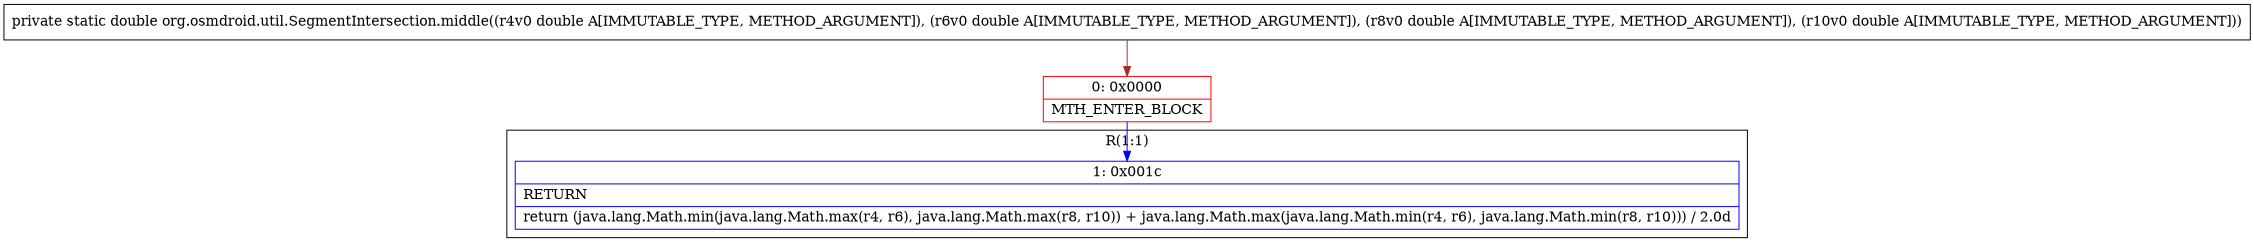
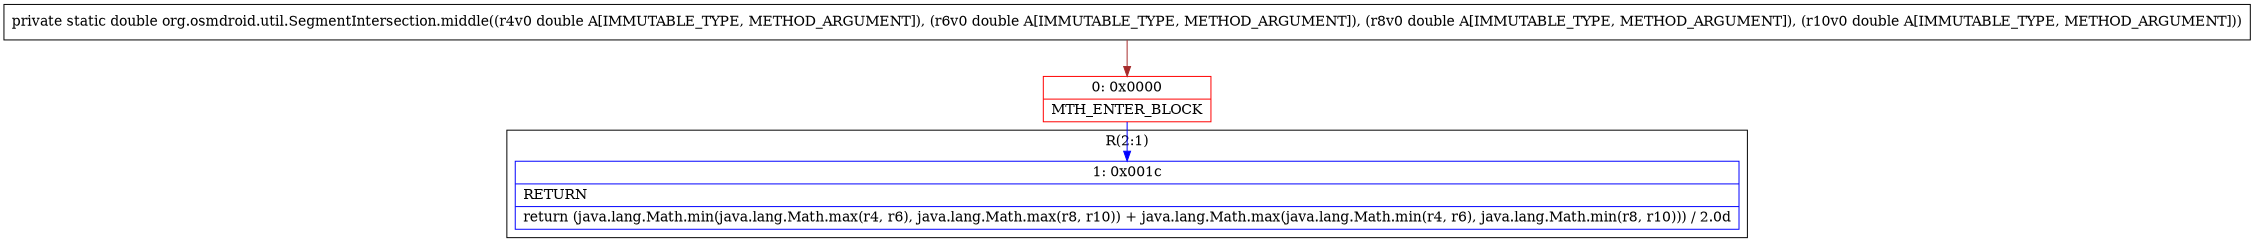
(1127, 142) -> (1127, 142)
